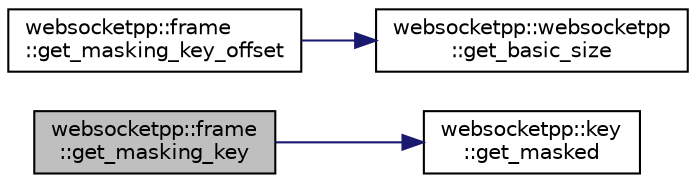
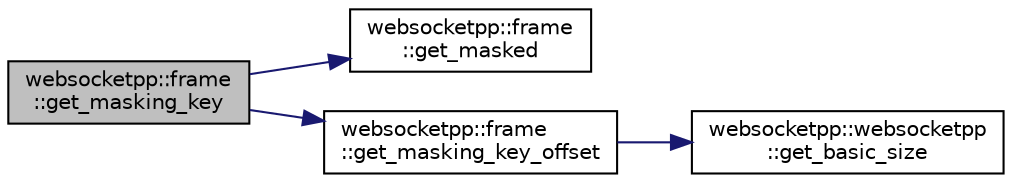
none -> (276, 114)
(532, 142) -> (471, 41)
